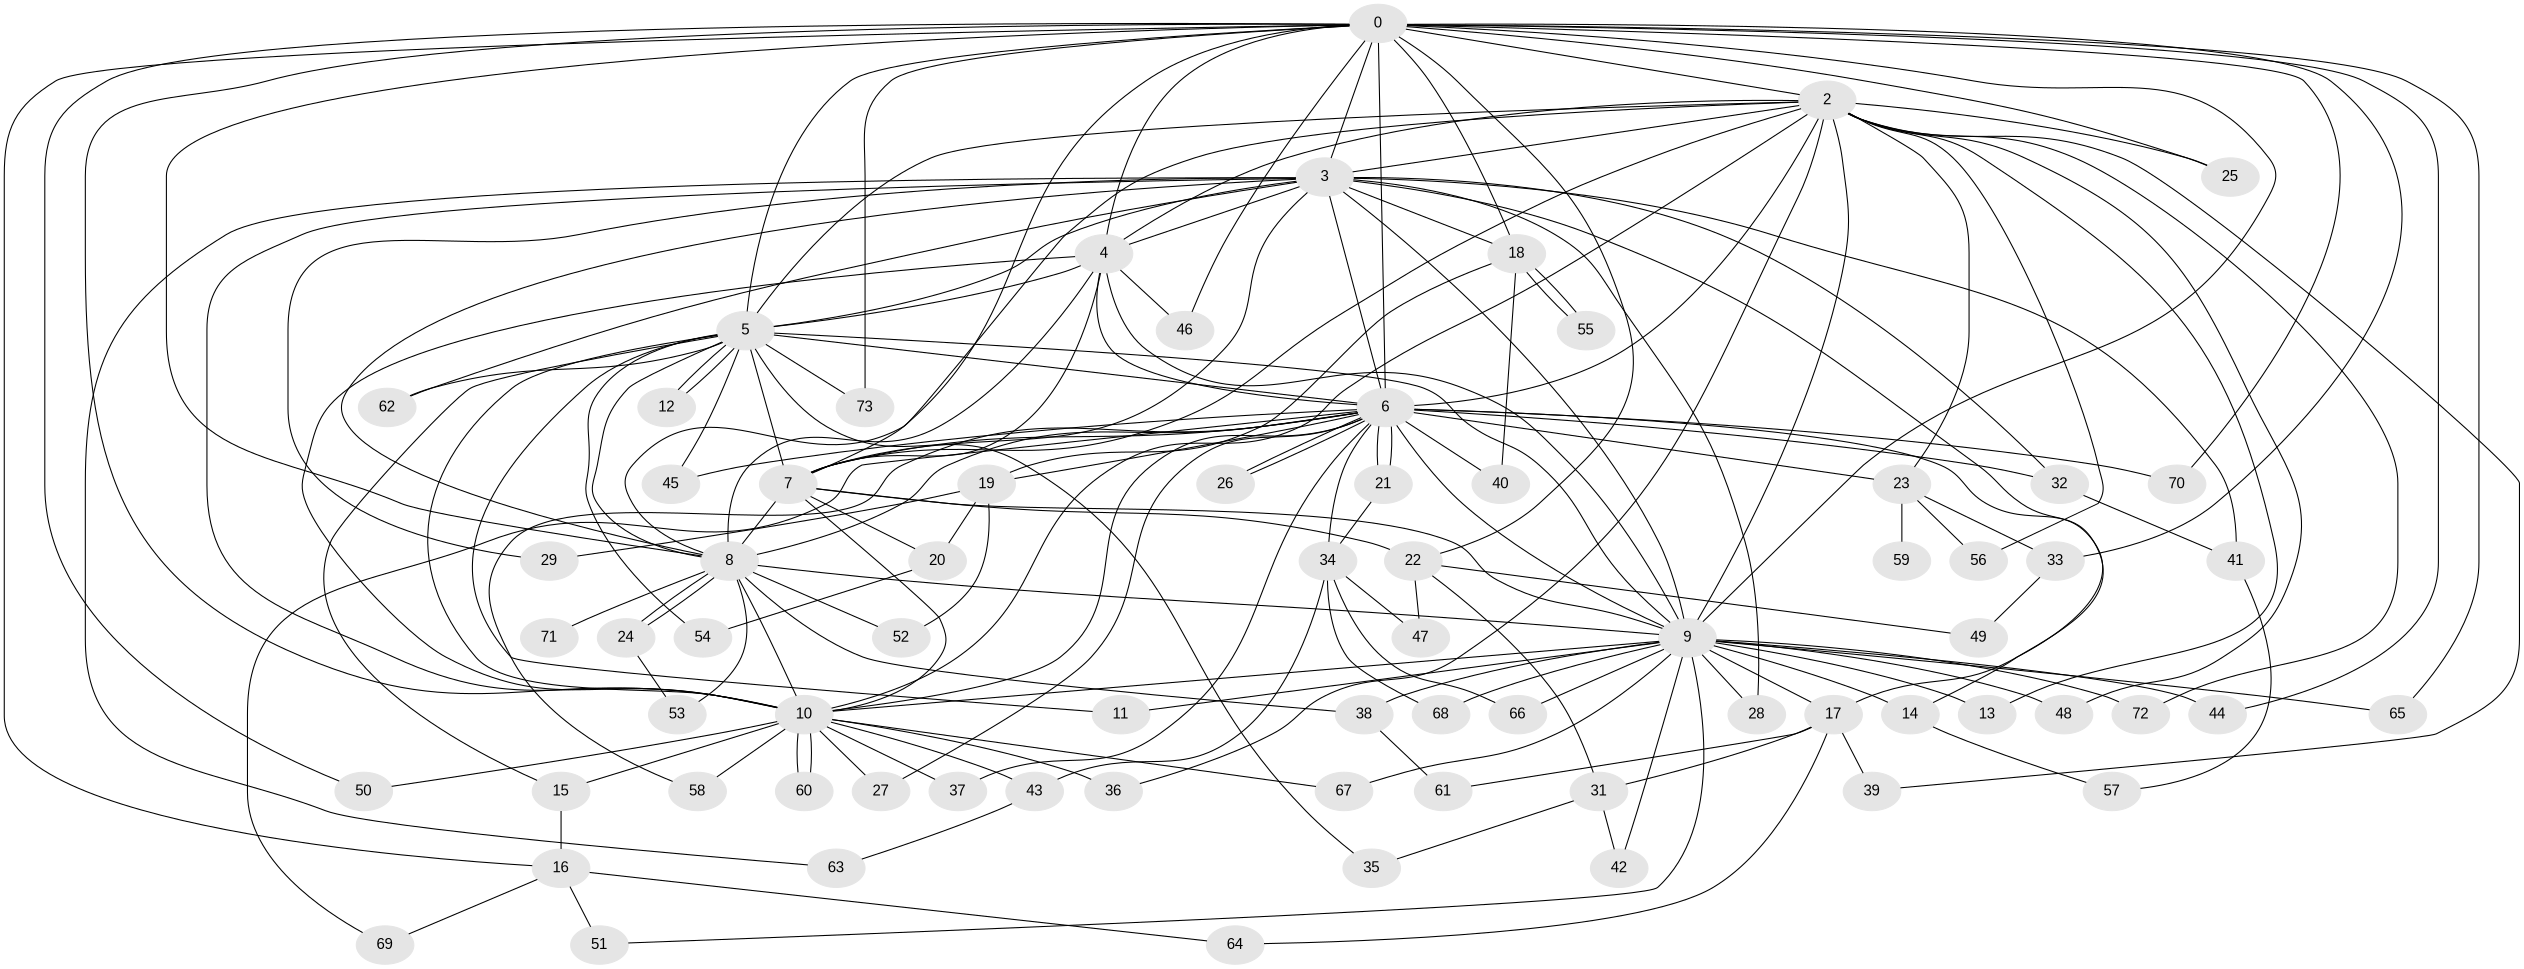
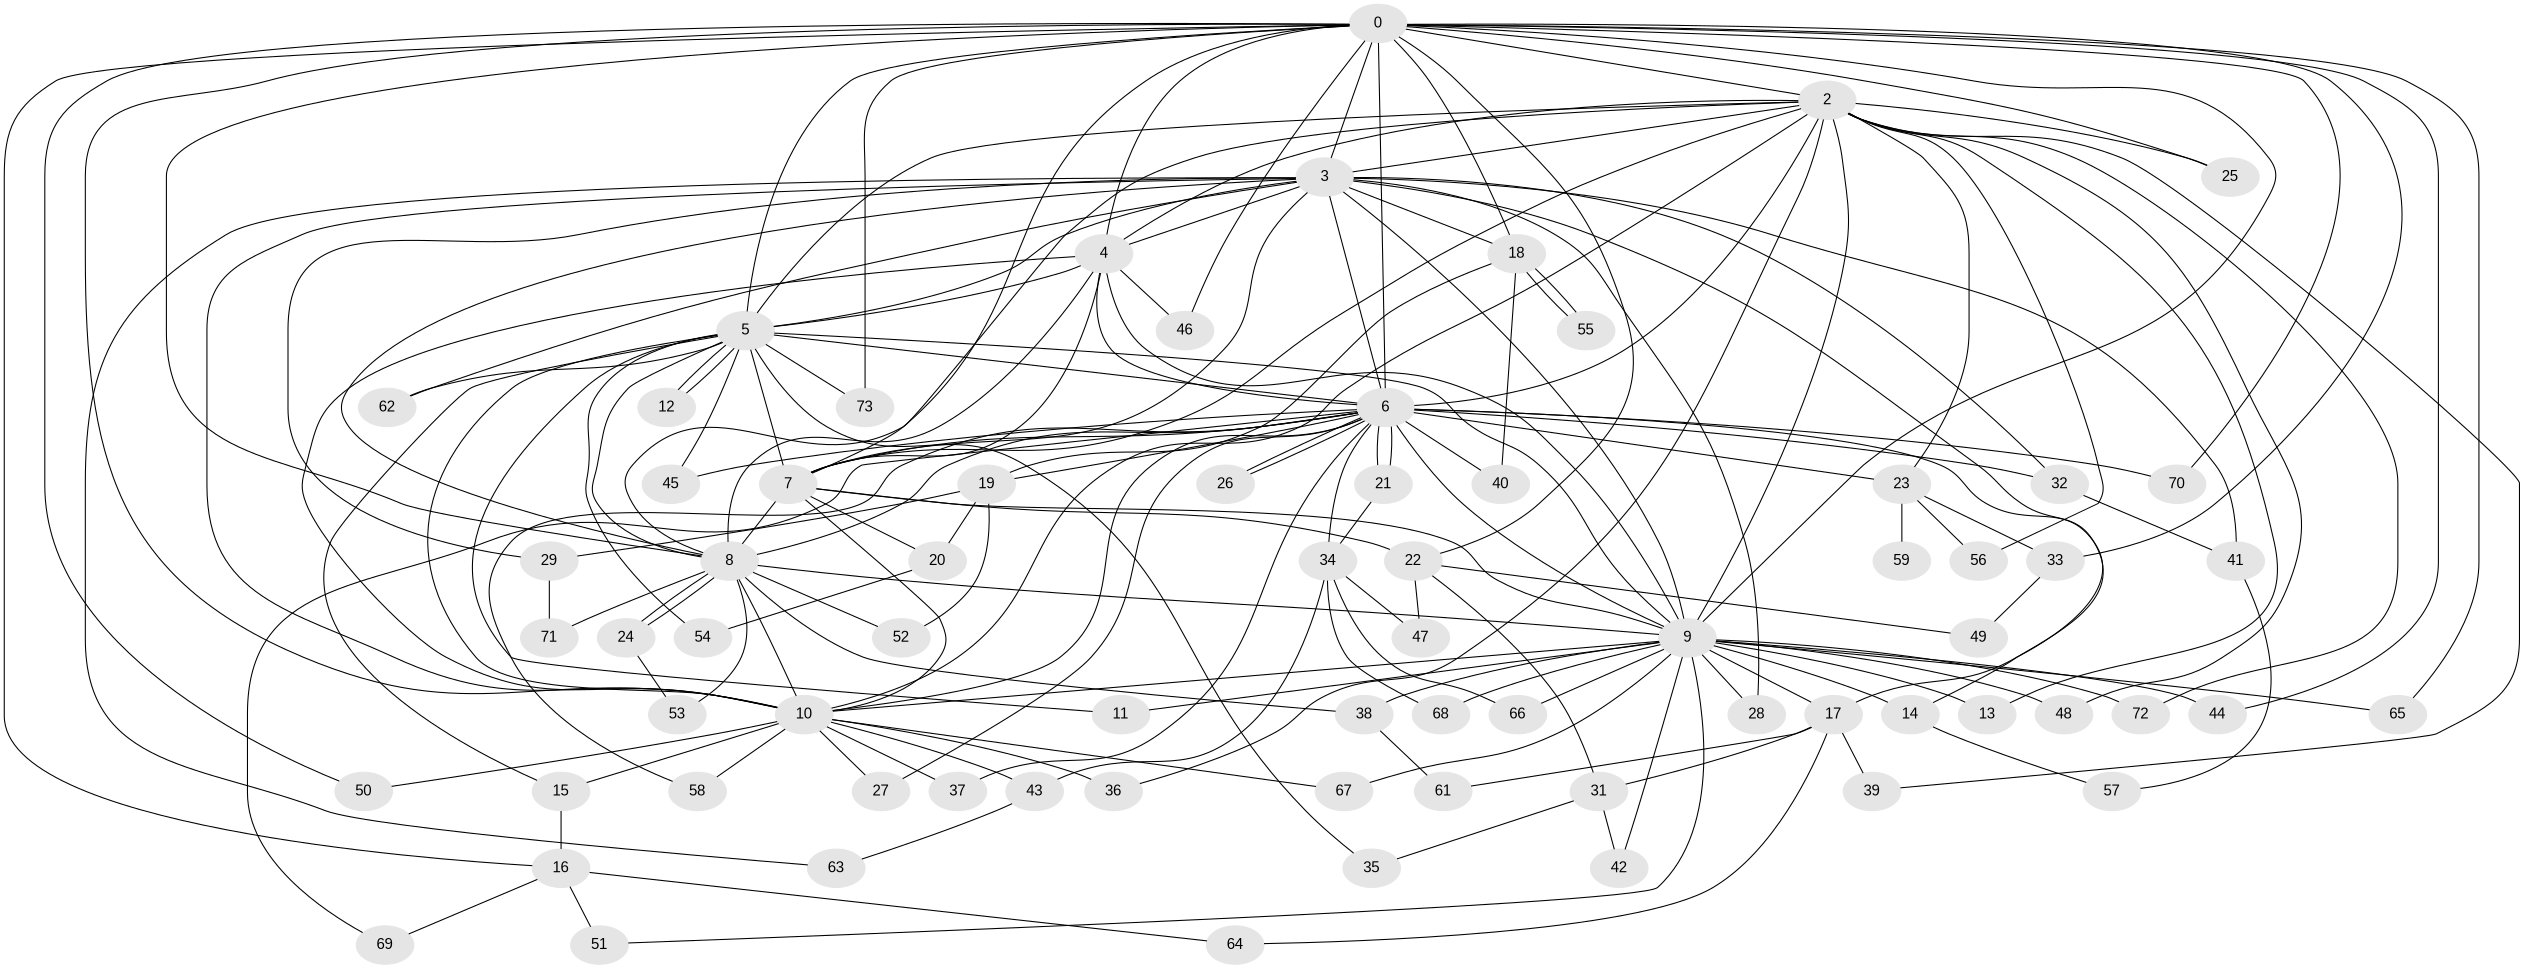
none -> (549, 600)
(804, 791) -> none
